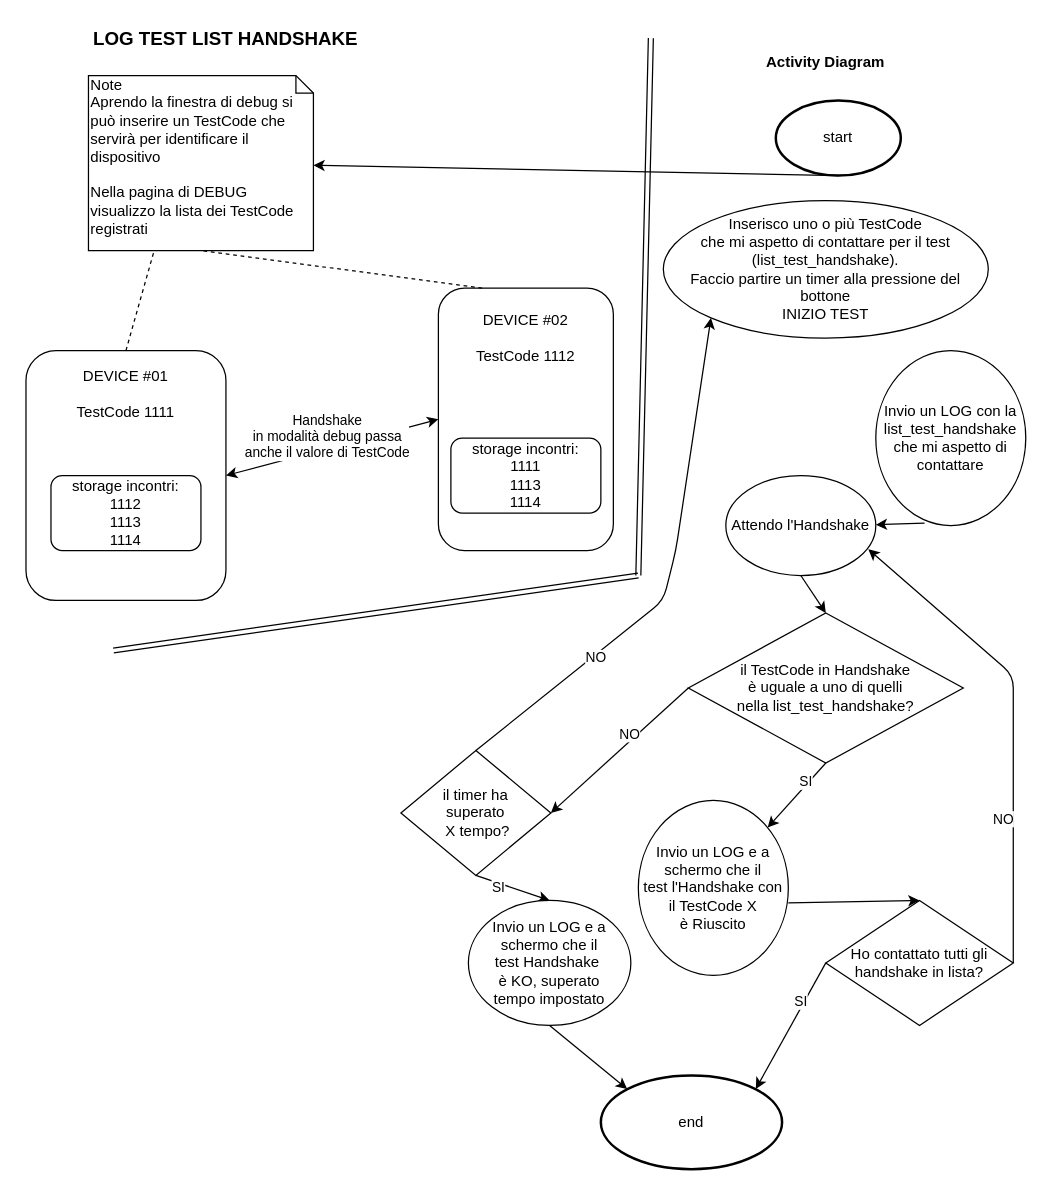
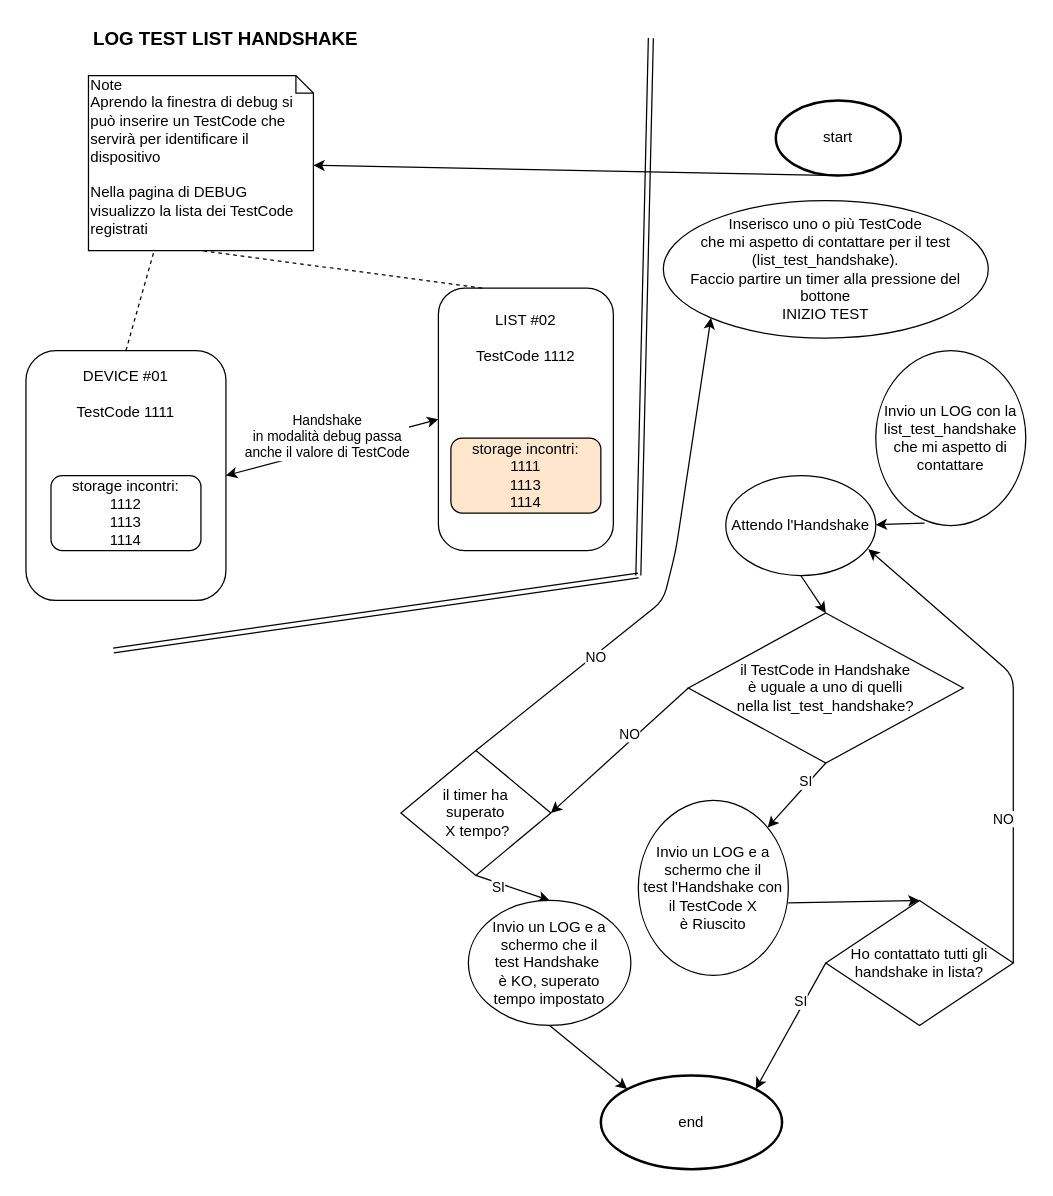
(826, 63) -> none
(526, 419) -> (526, 419)
(526, 476) -> (526, 476)
